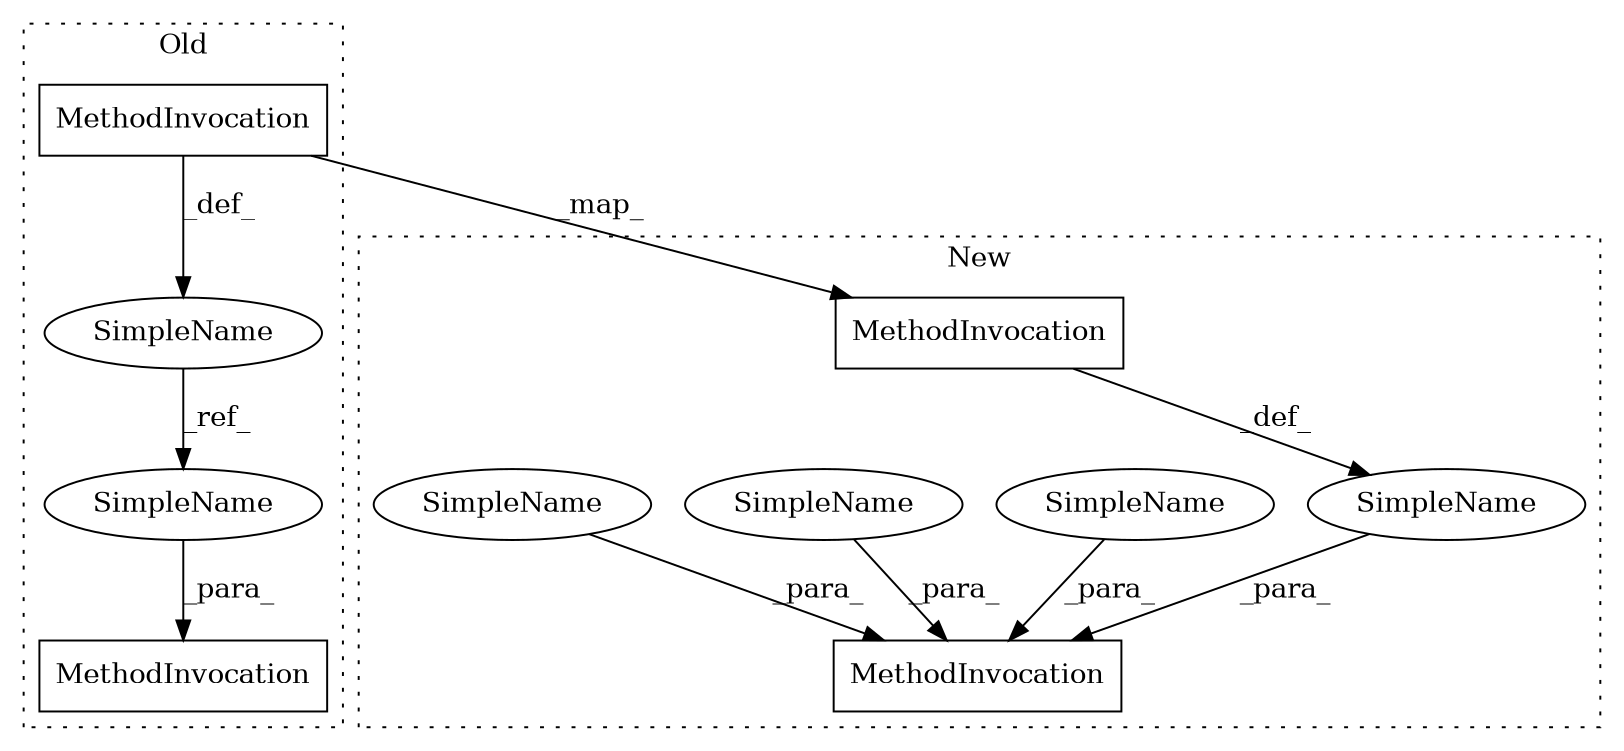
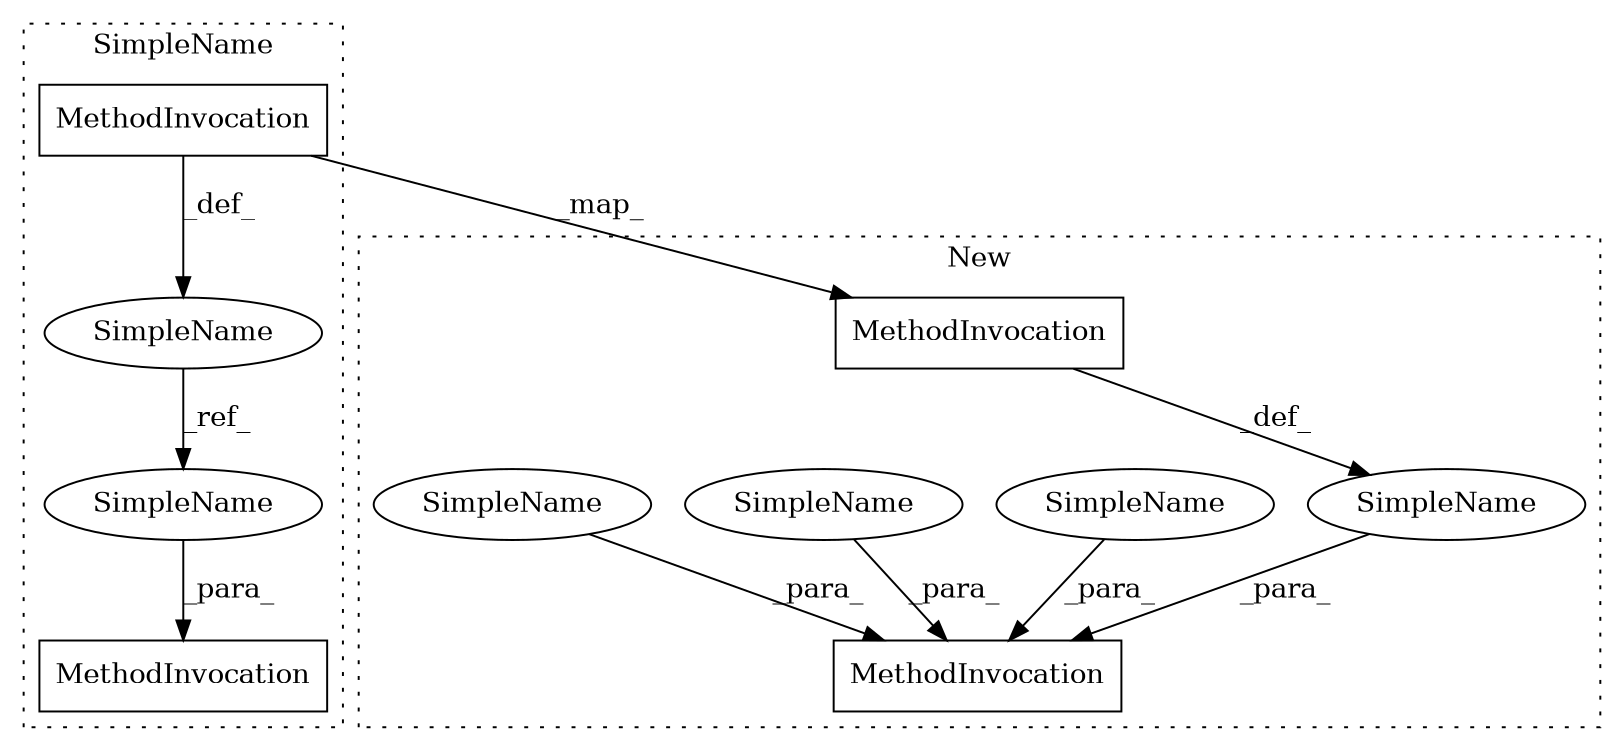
(183, 46) -> (183, 46)
